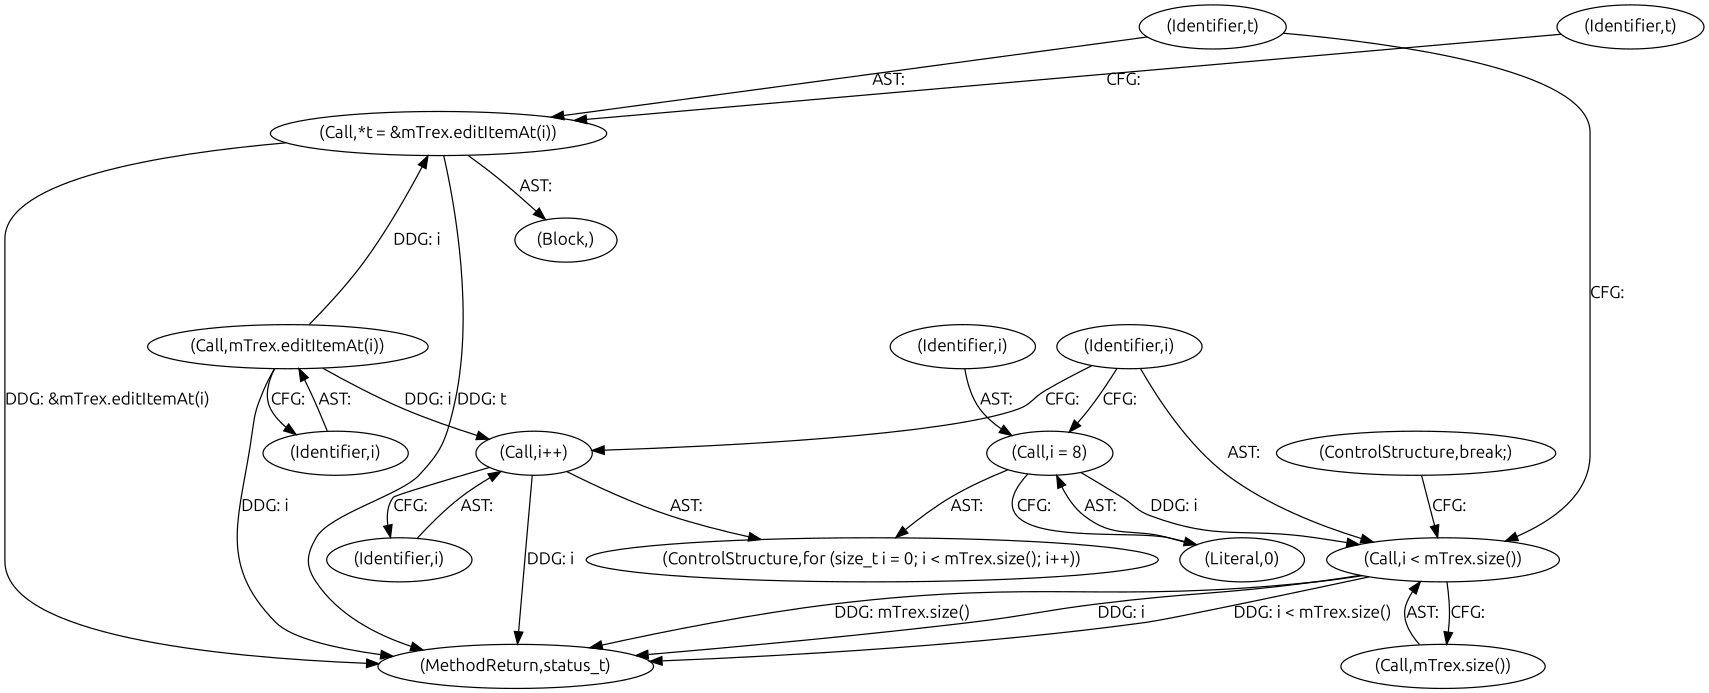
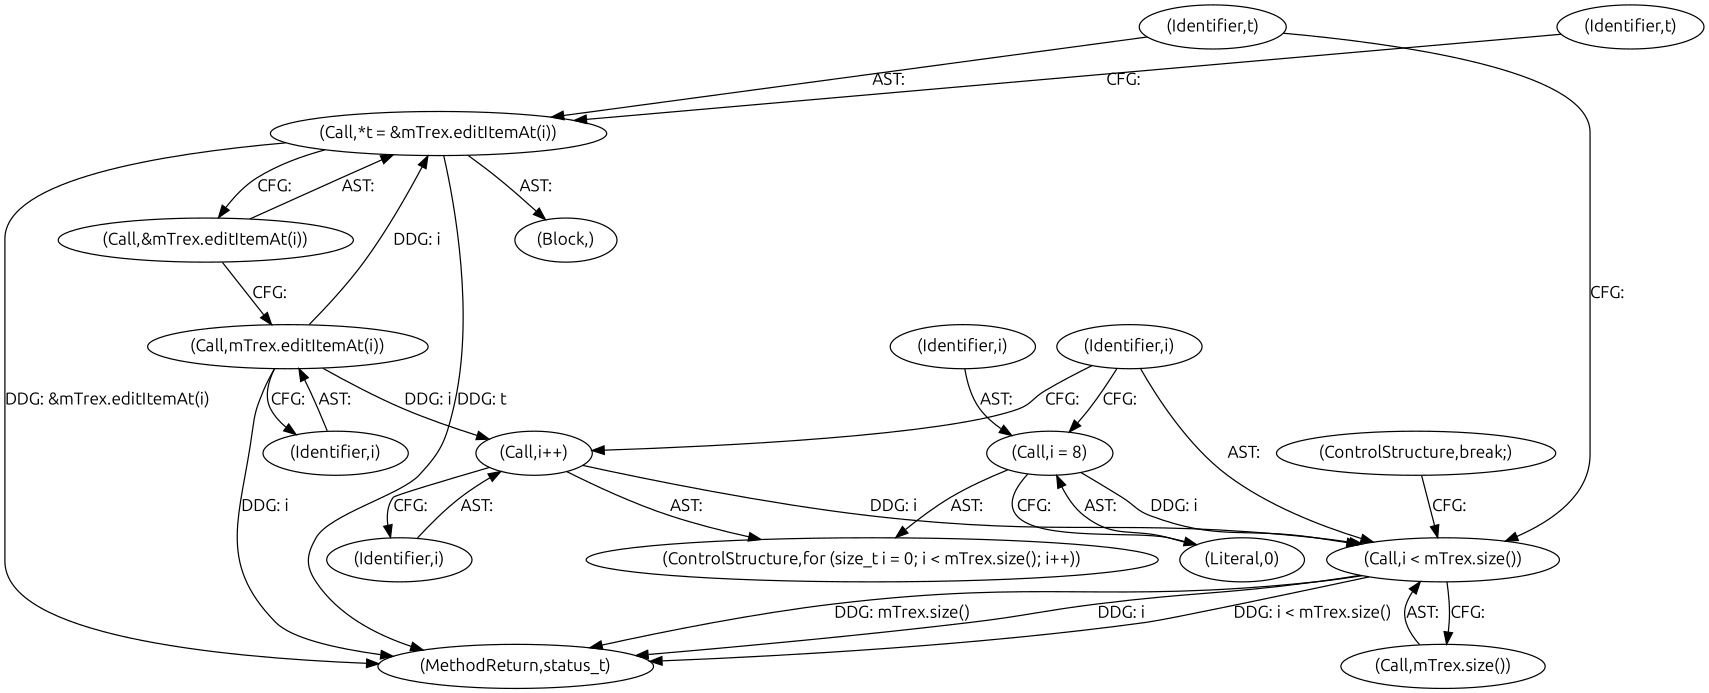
none -> (206, 240)
(525, 553) -> (964, 524)
